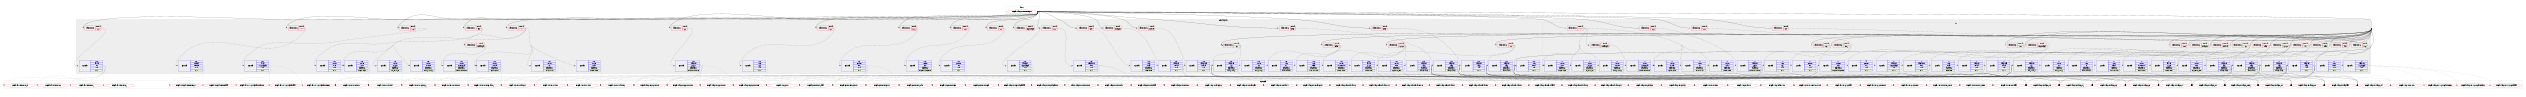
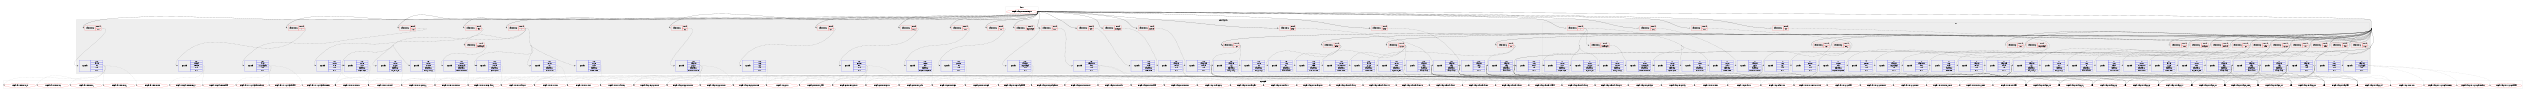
none -> (153, 86)
(1081, 86) -> (1081, 86)
